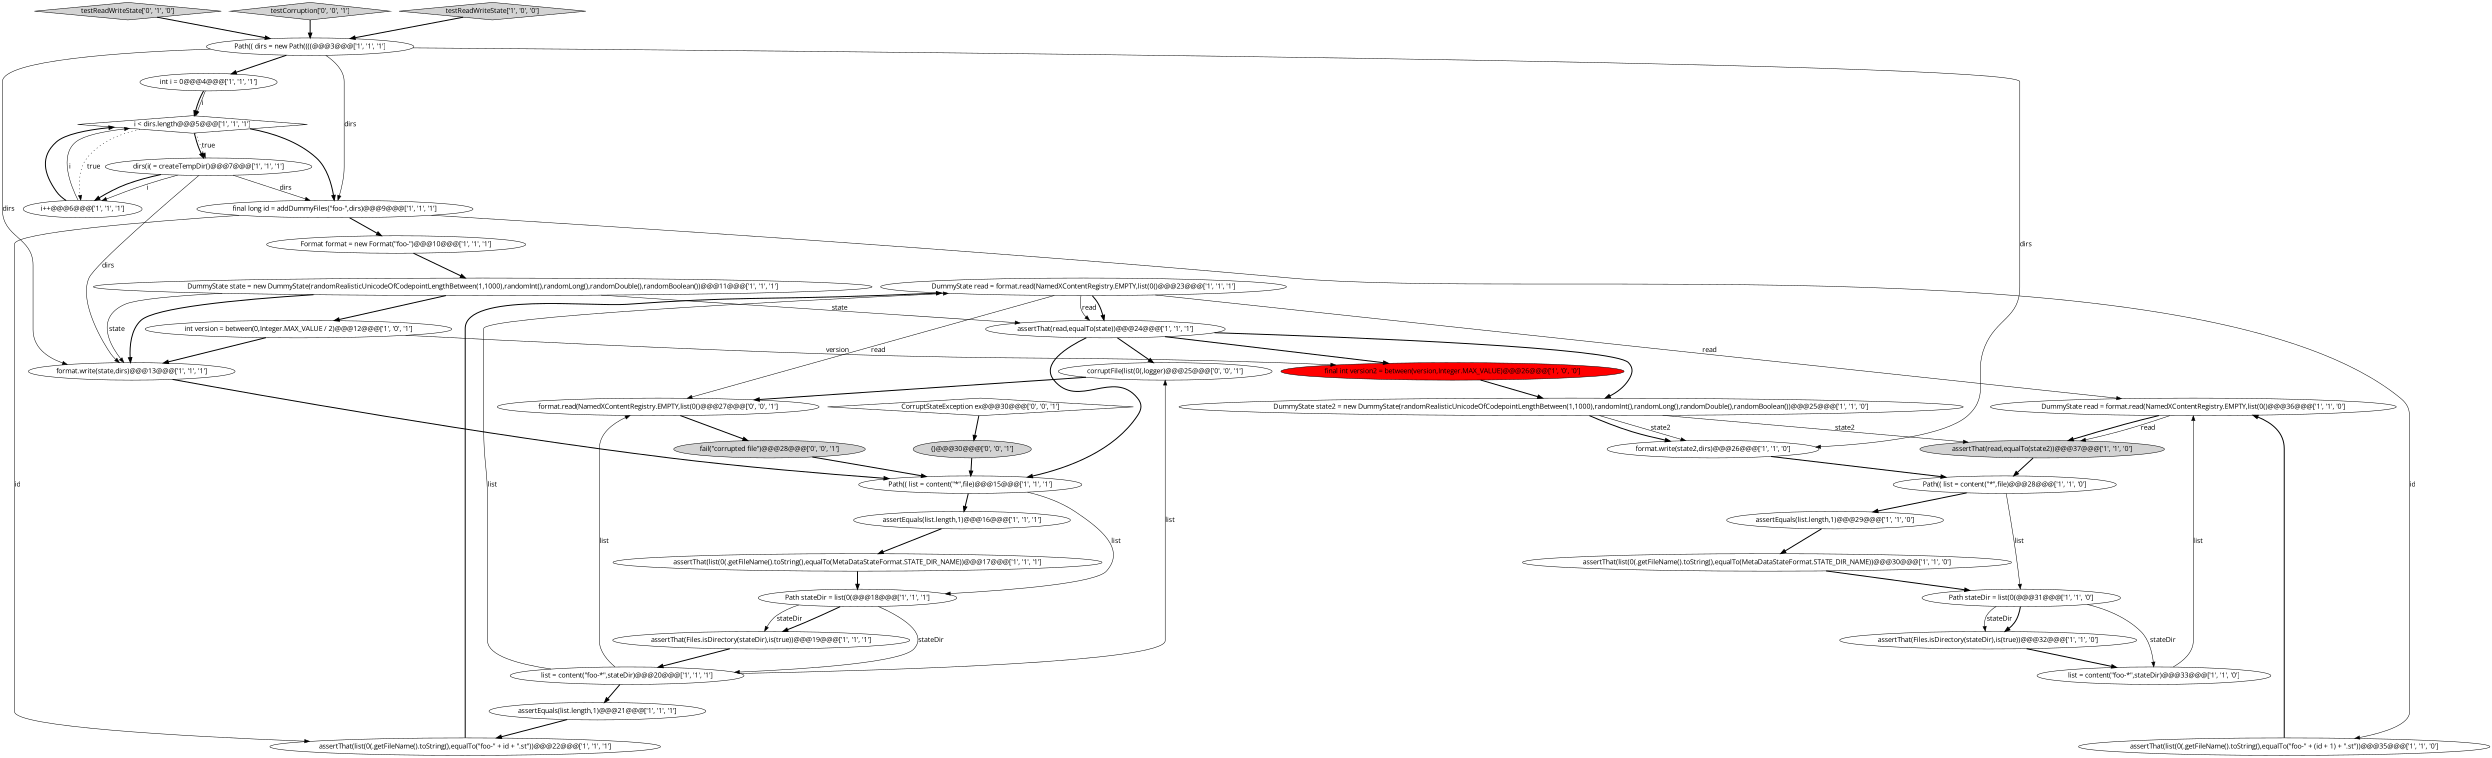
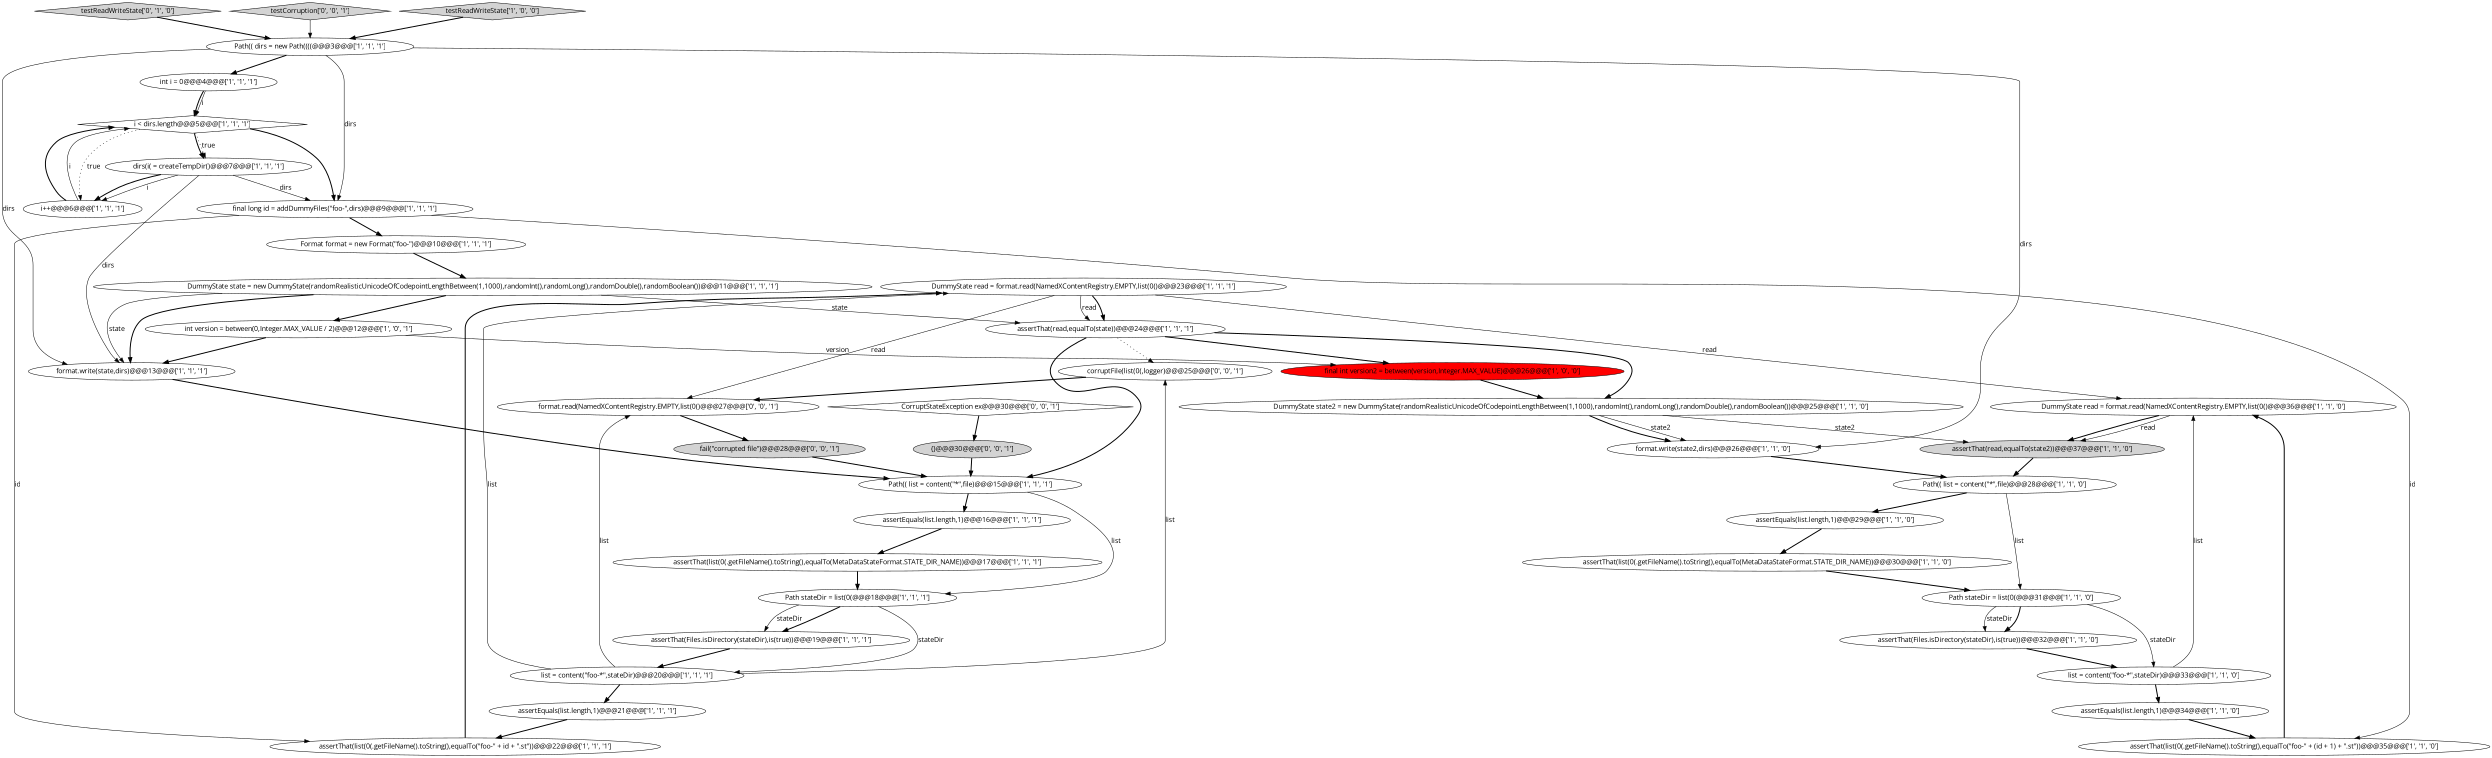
(310, 27) -> (310, 27)
(1133, 349) -> (1133, 349)
none -> (2160, 711)
